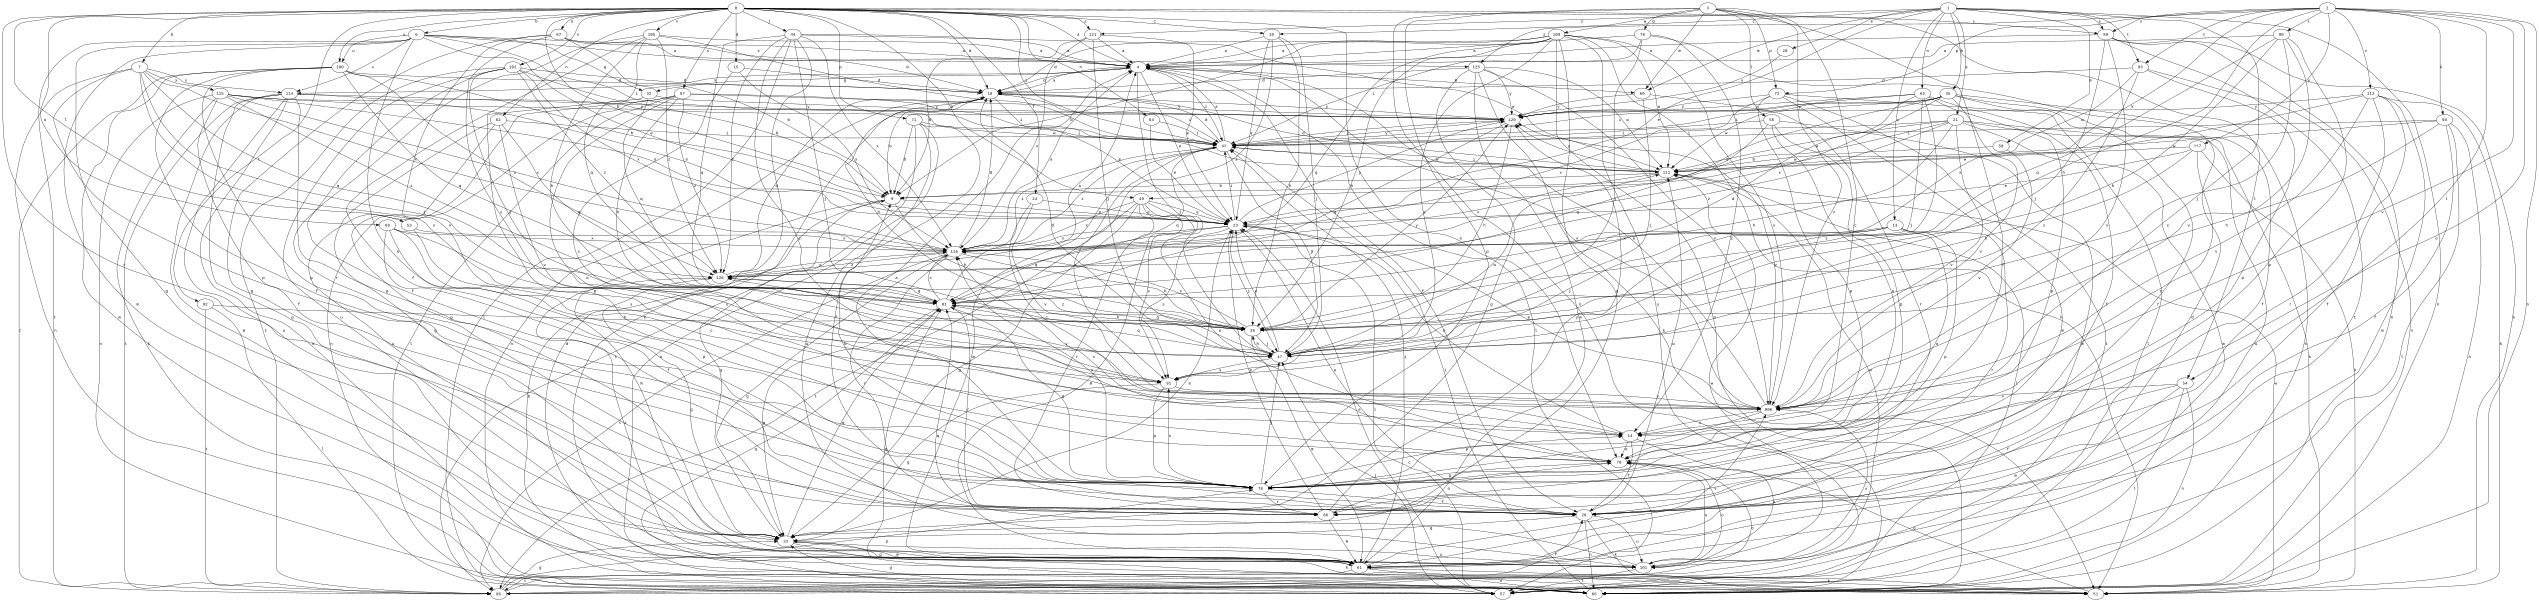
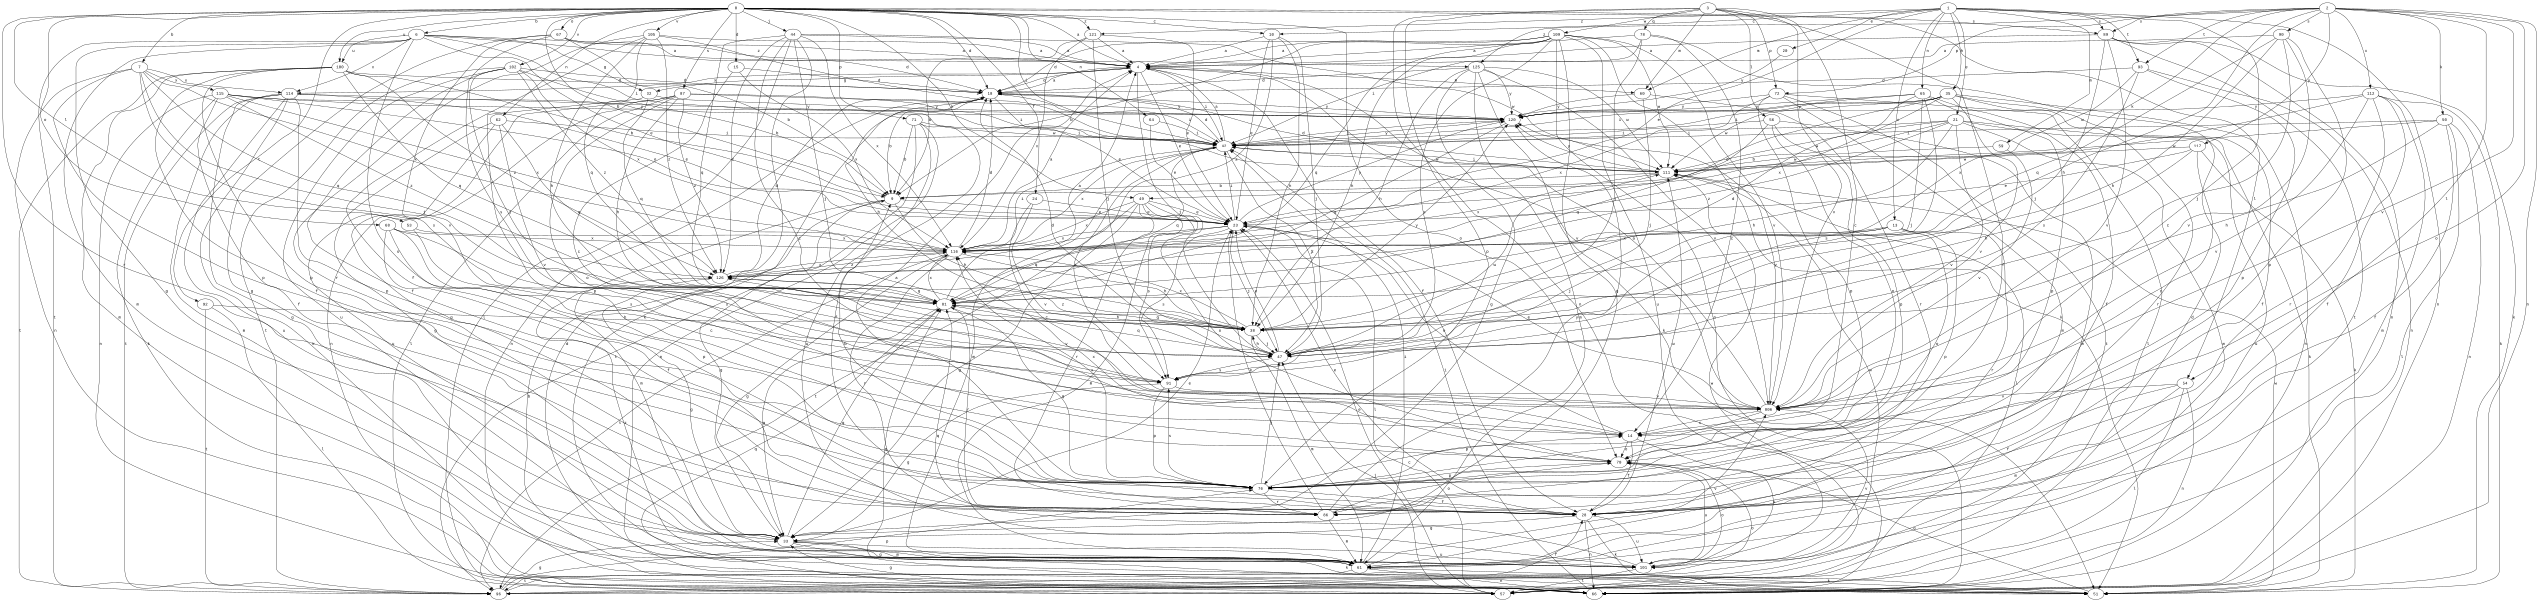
(1443, 278) -> (1373, 203)
(1521, 286) -> none
